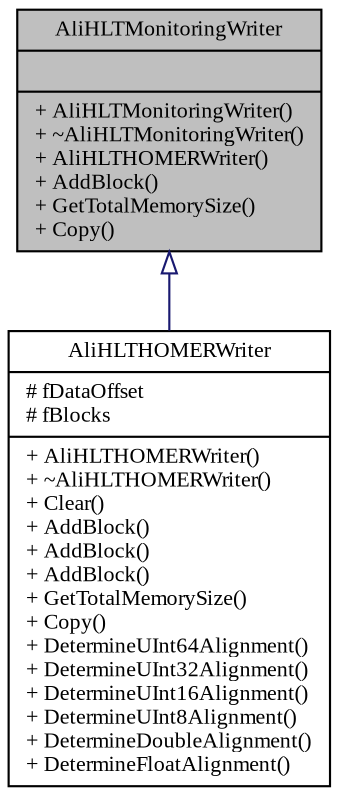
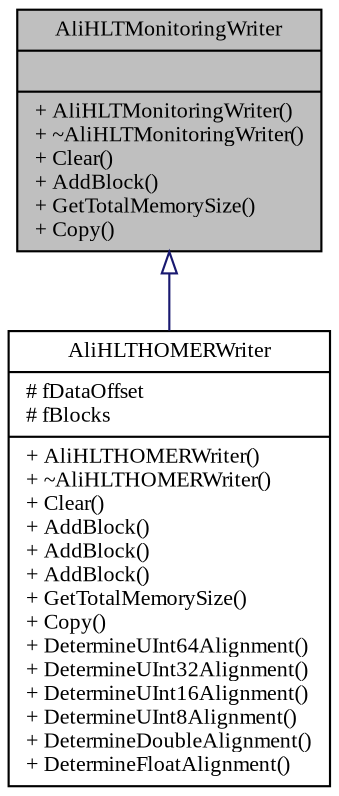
(152, 159) -> (74, 159)
